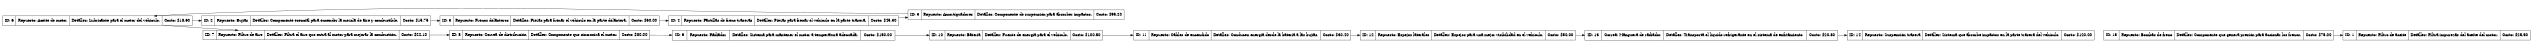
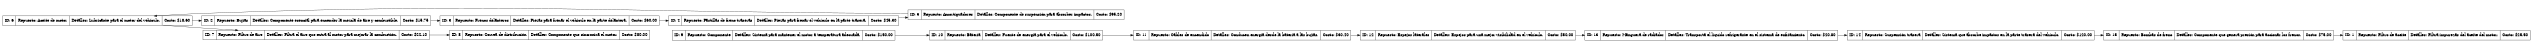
(660, 35) -> none
(708, 35) -> (709, 35)
(1632, 35) -> (1633, 35)
none -> (2098, 35)
